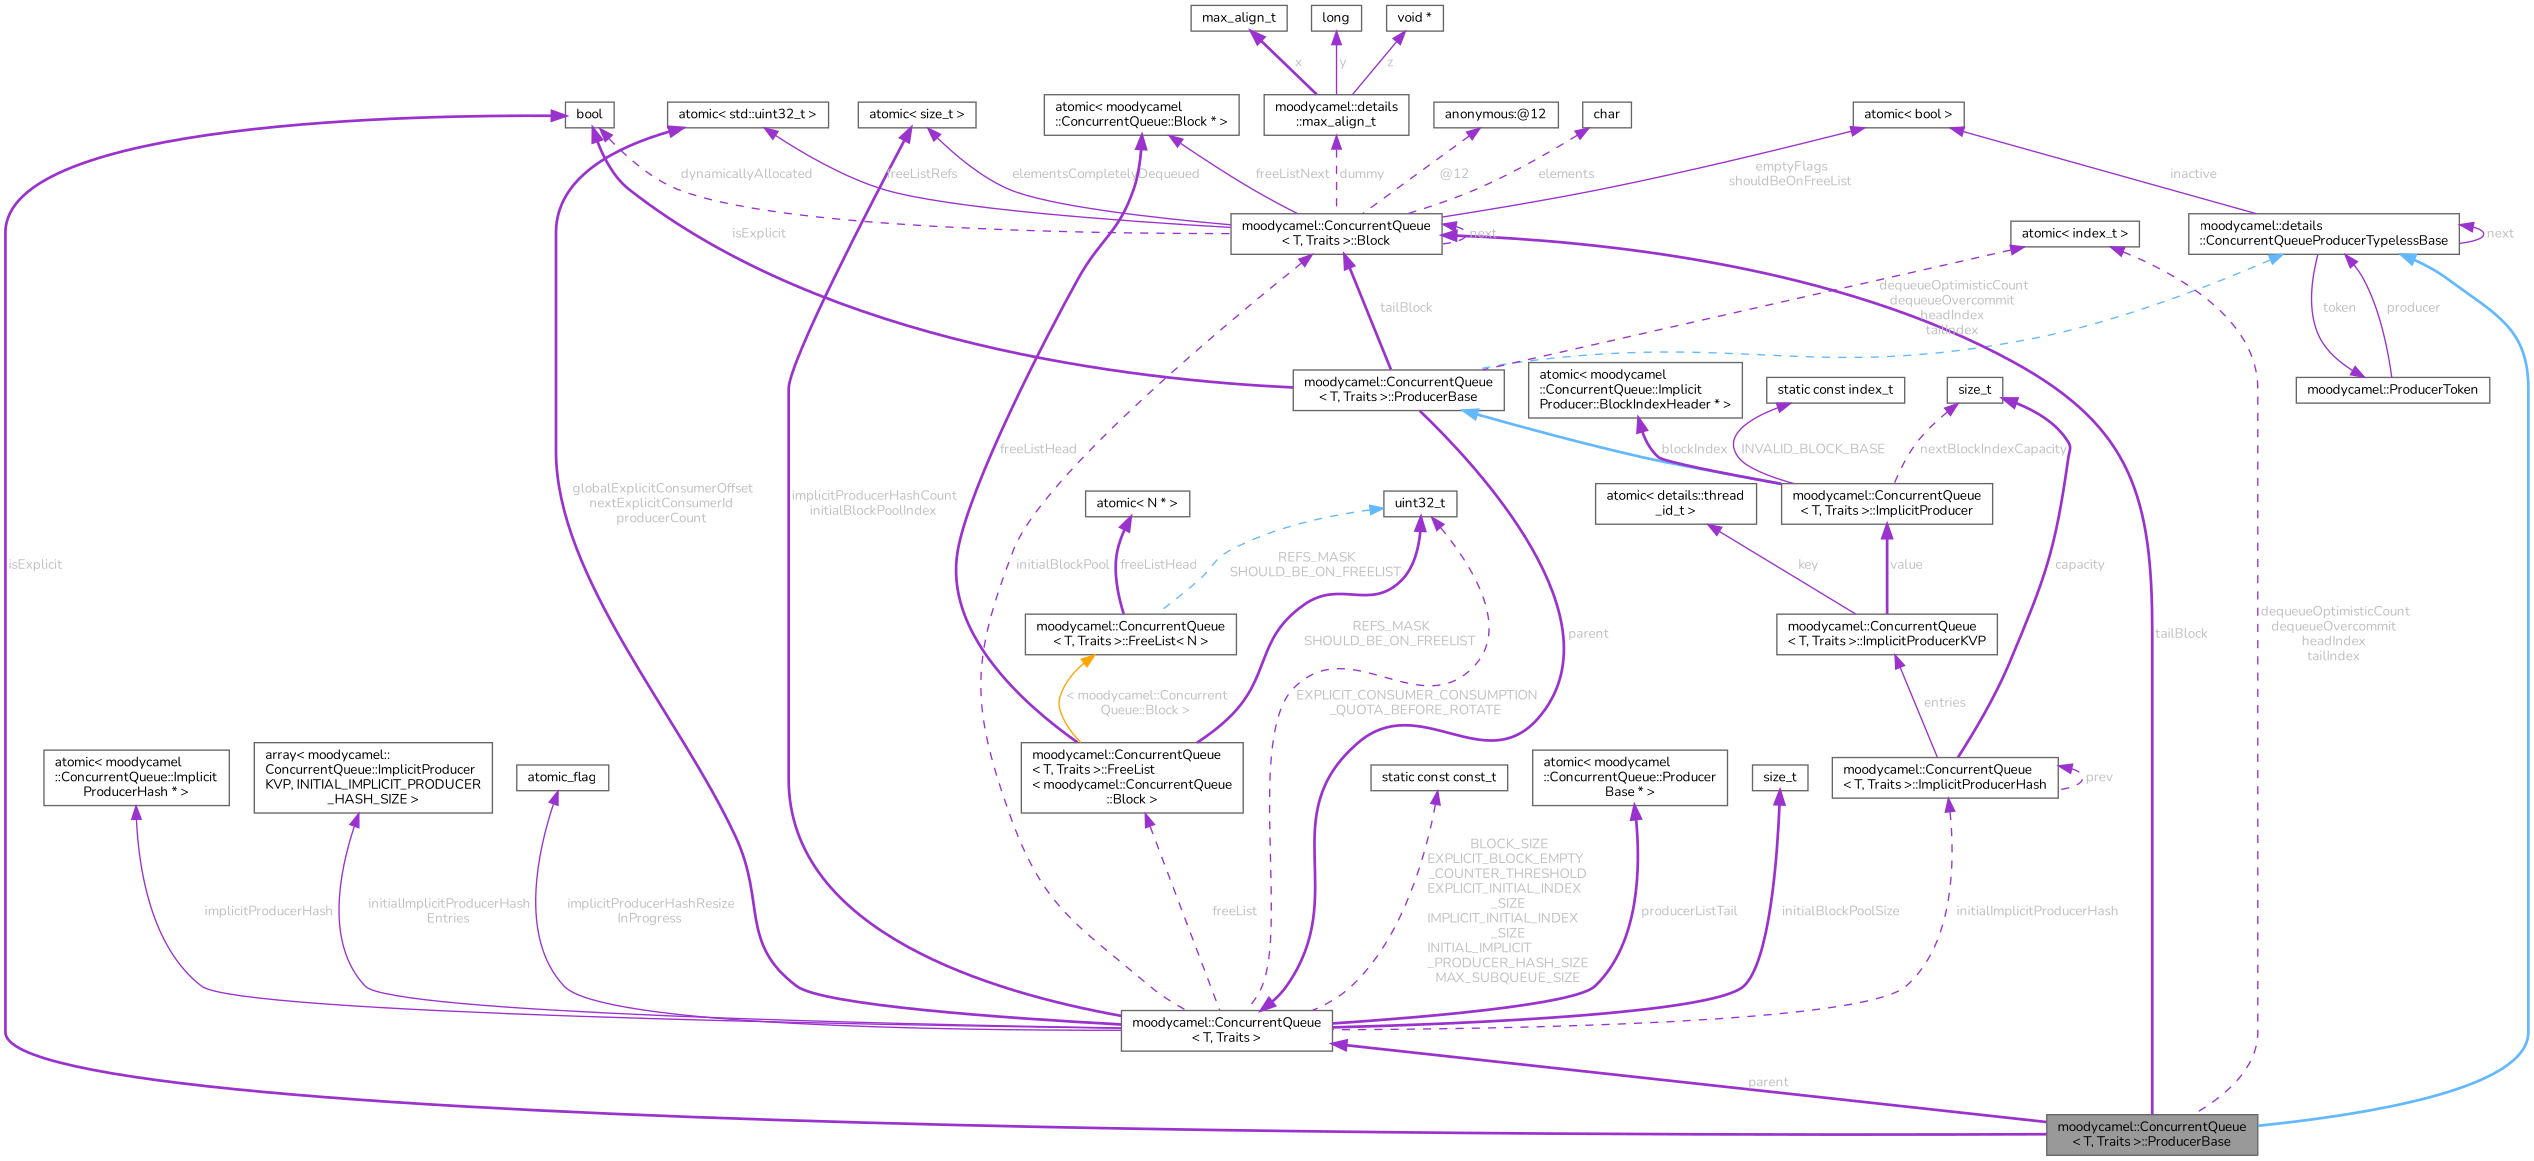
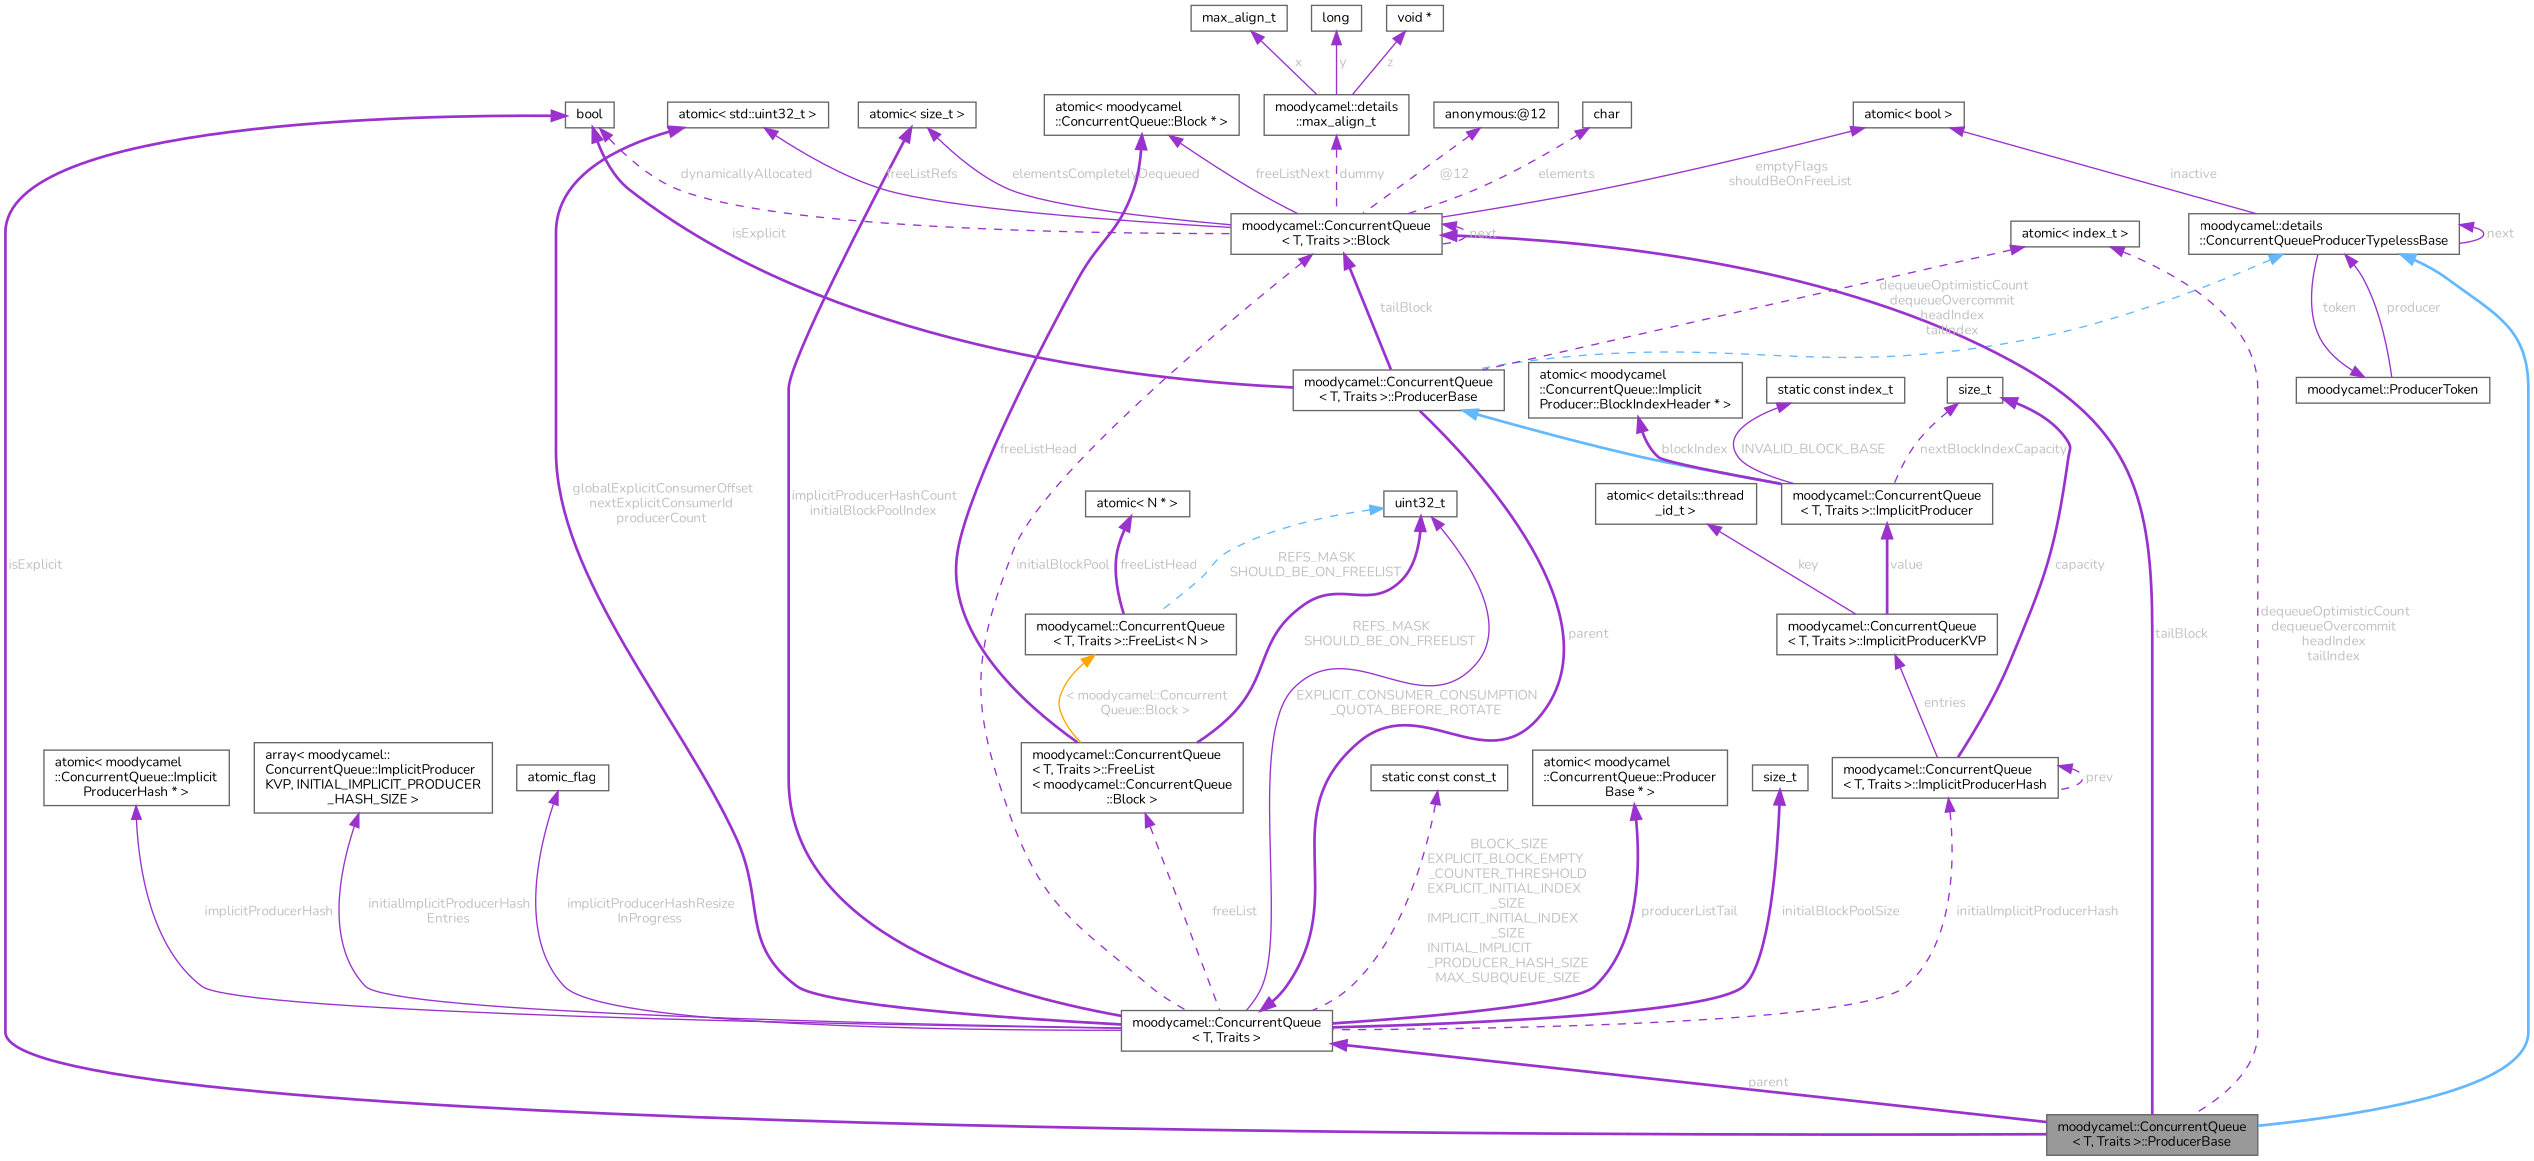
(1289, 68) -> (1289, 68)
(1300, 684) -> (1300, 684)
